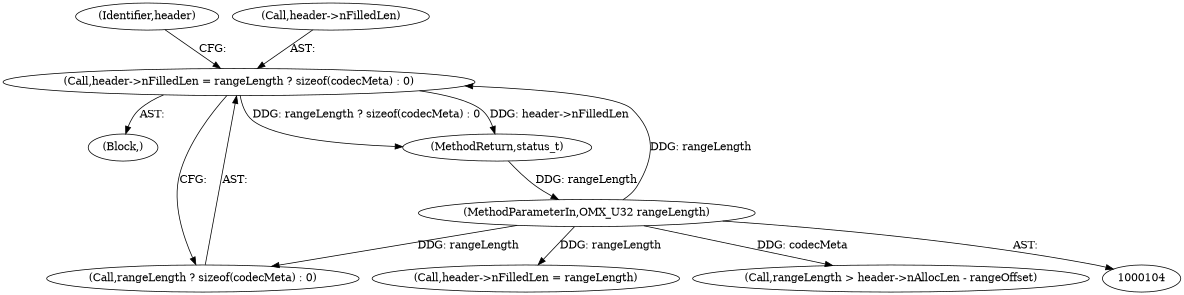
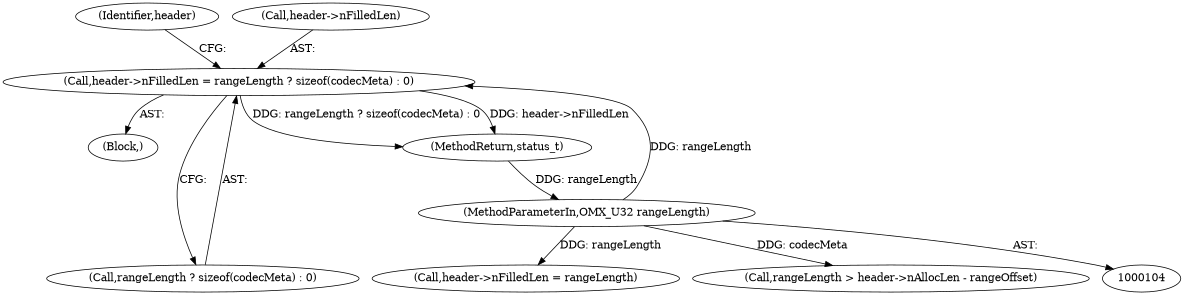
(398, 245) -> none
